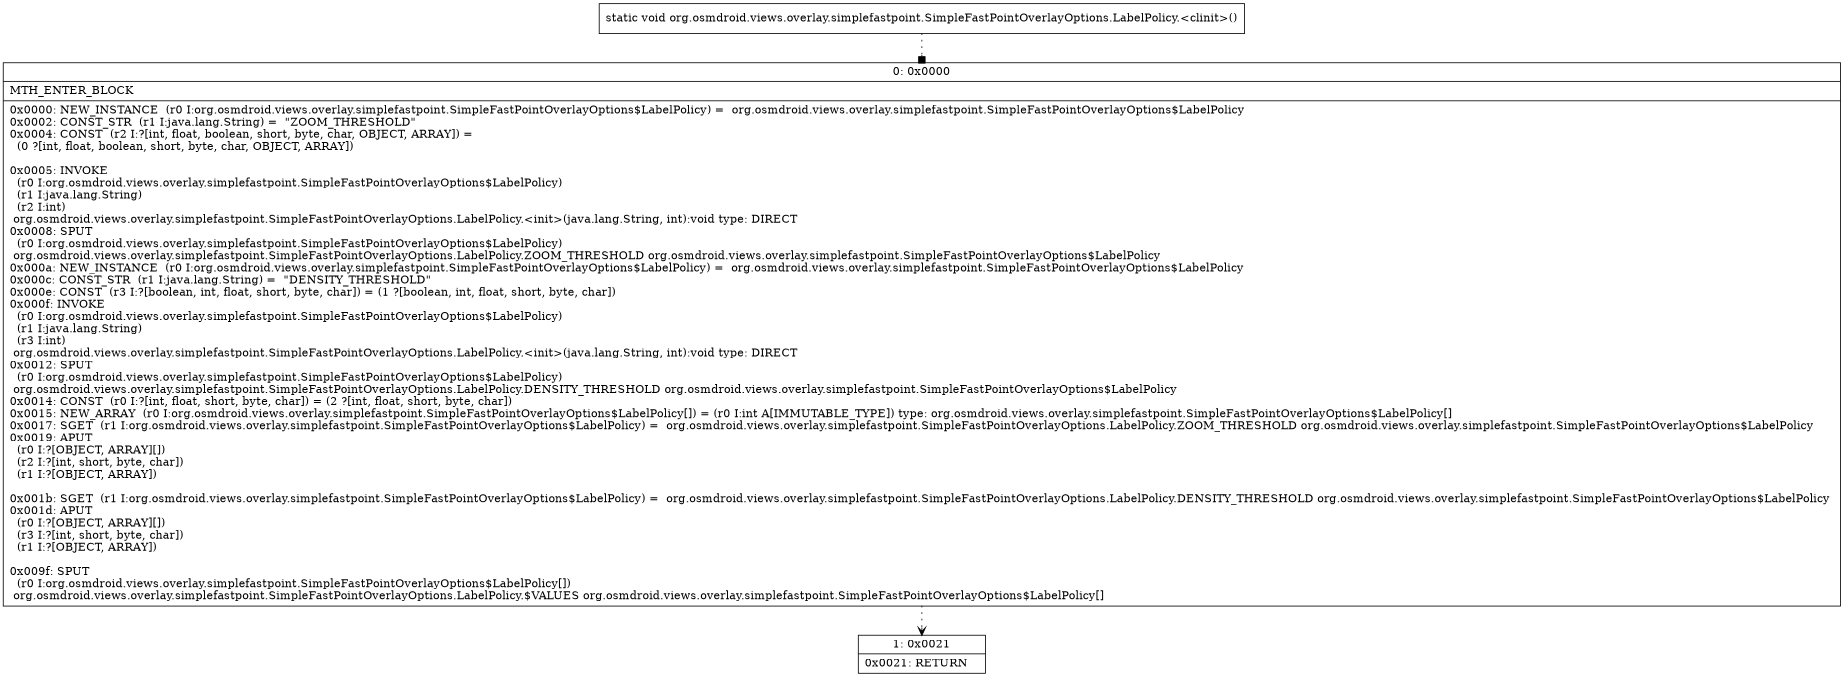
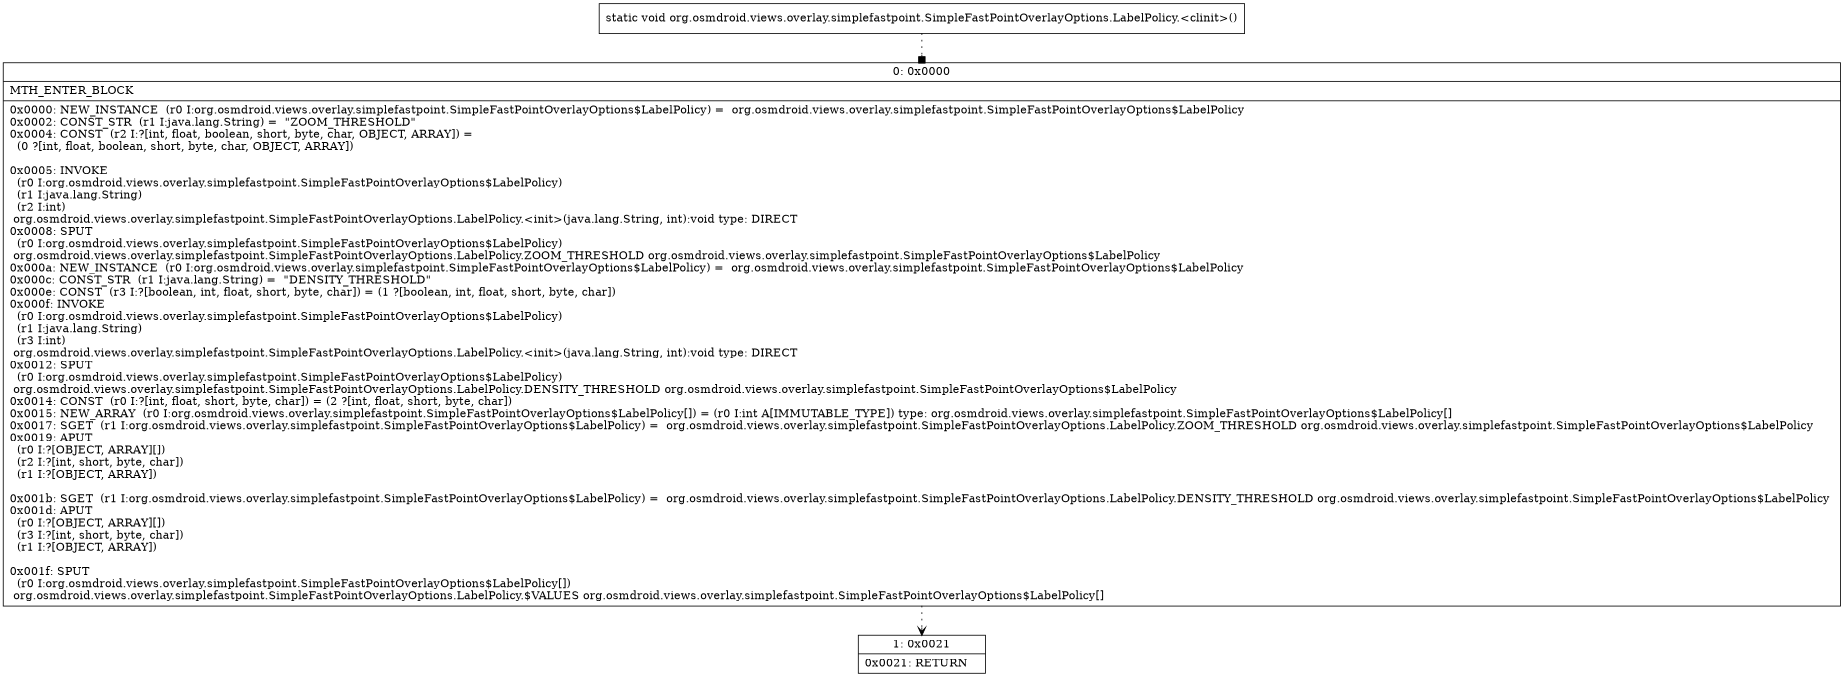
(53, 572) -> (53, 572)
